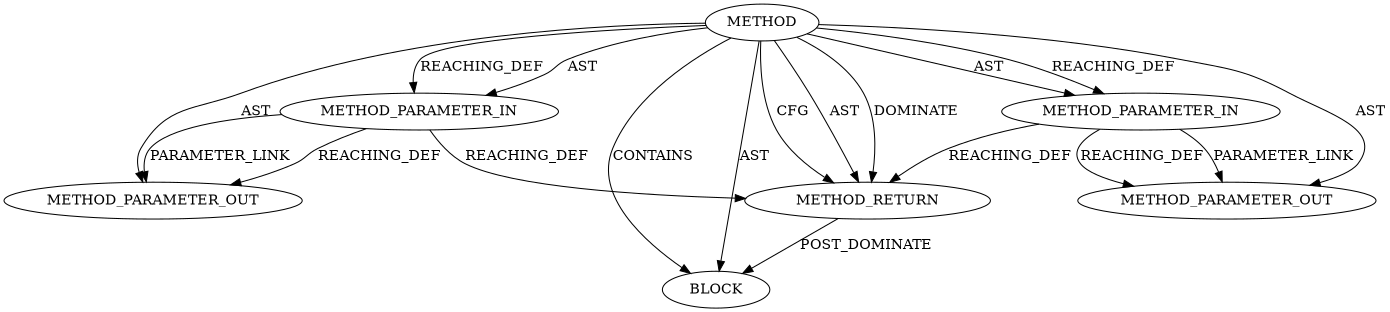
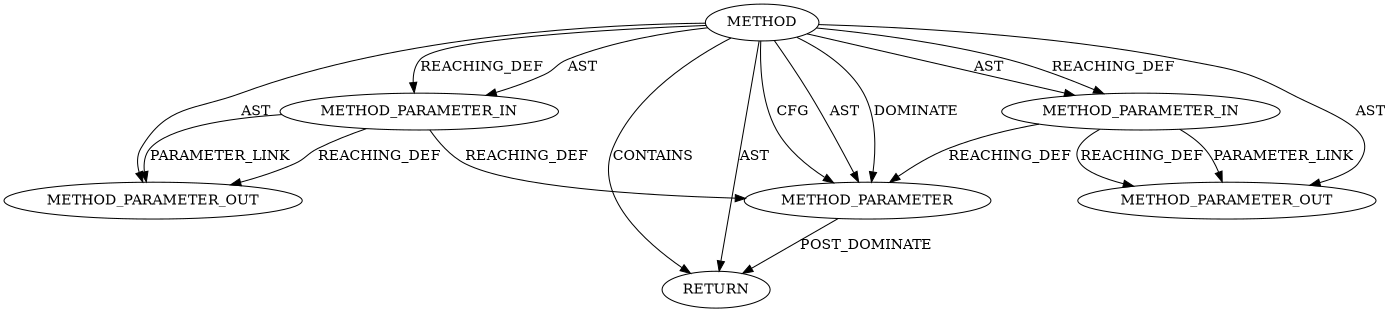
(868, 201) -> (868, 201)
(716, 290) -> (716, 290)
